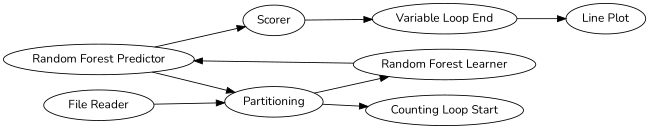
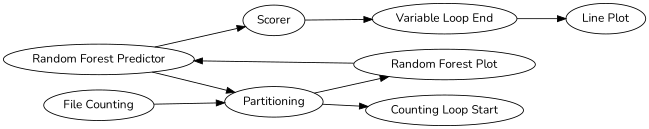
(445, 64) -> (445, 64)
(99, 105) -> (99, 105)
